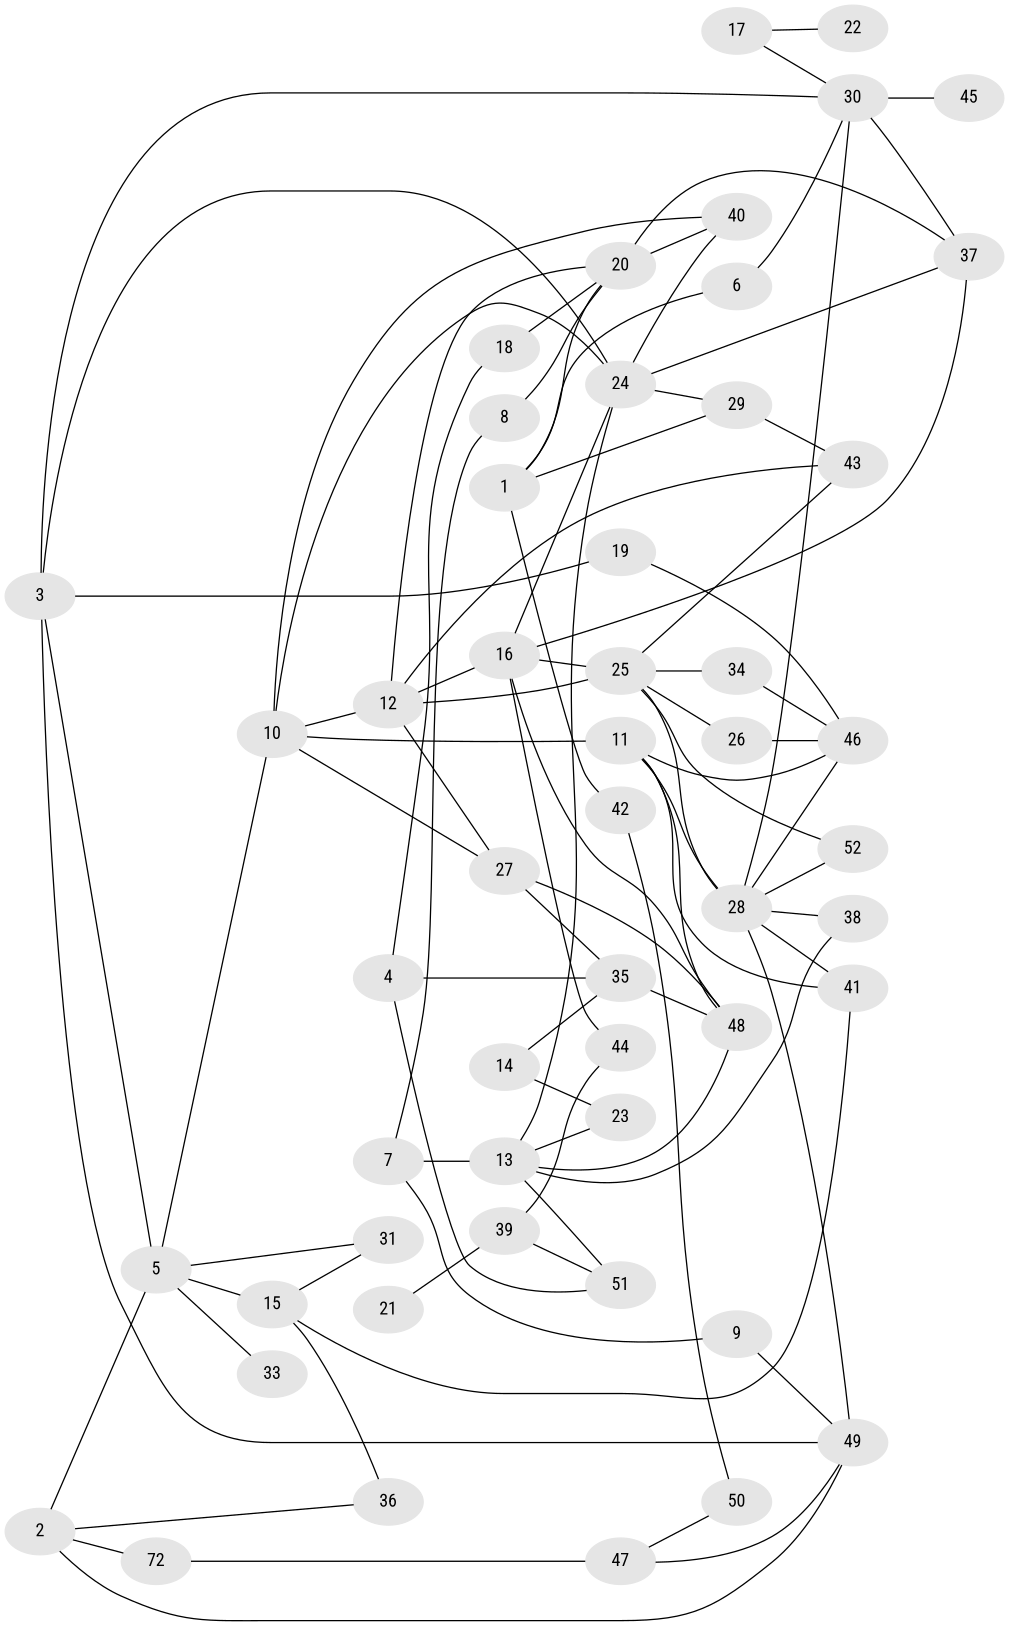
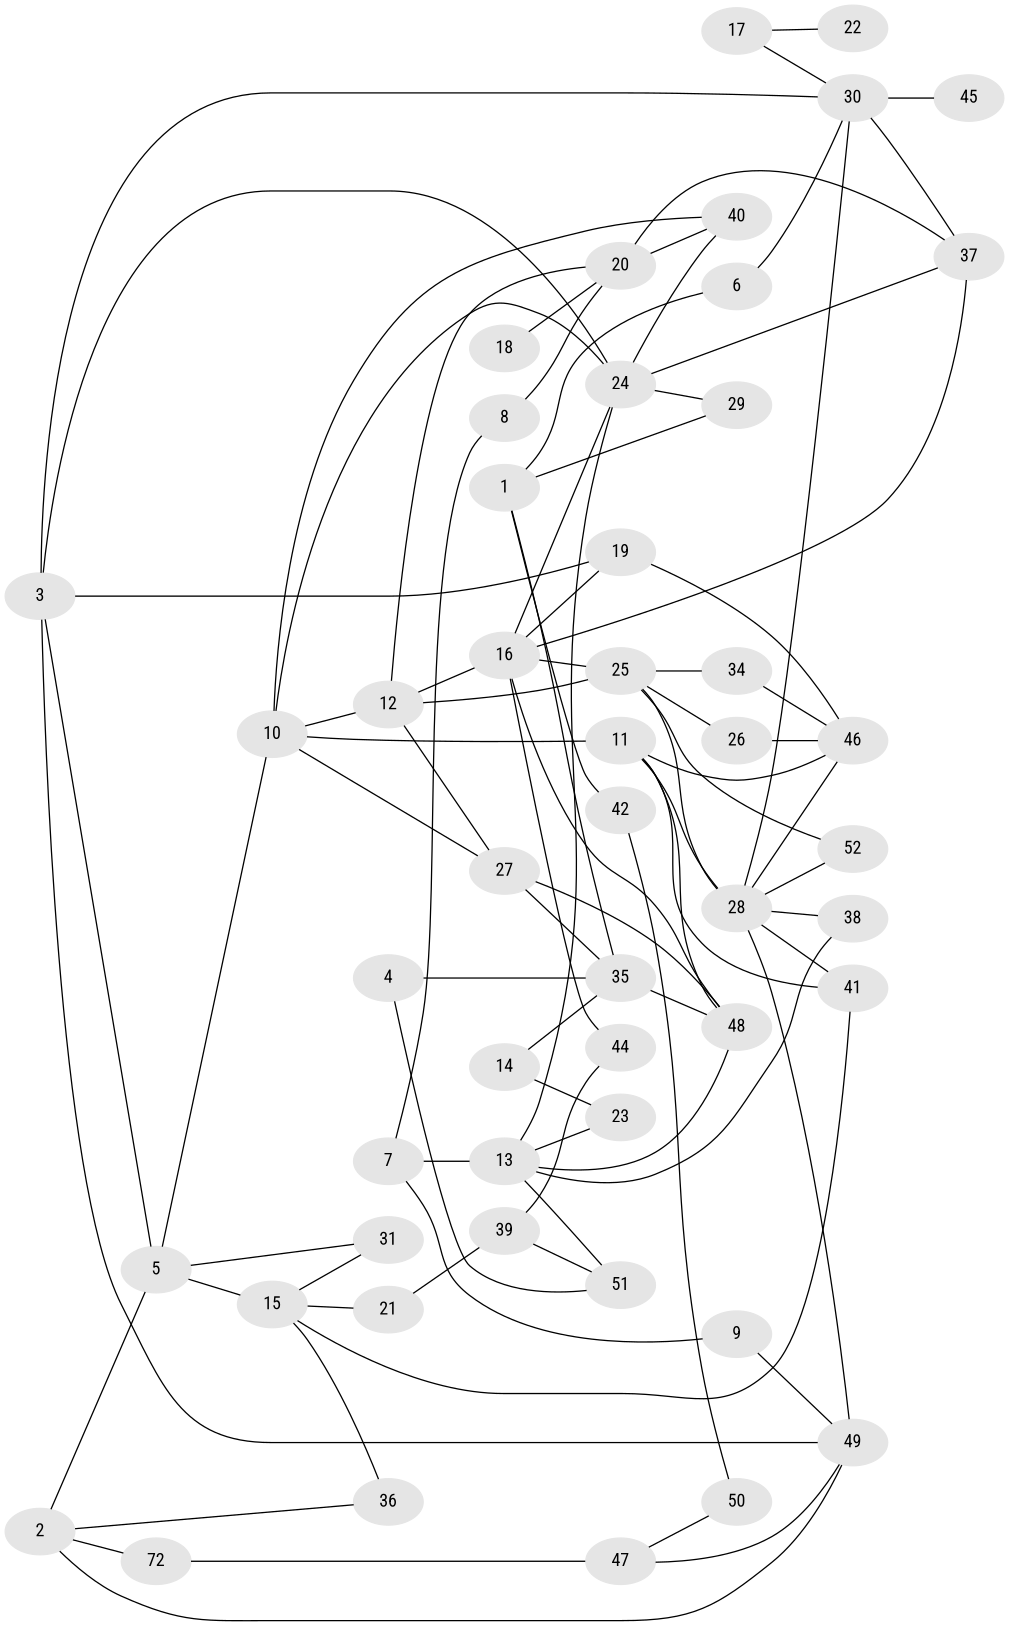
(567, 358) -> (563, 733)
(853, 464) -> none
none -> (562, 604)
(430, 626) -> none
none -> (331, 1307)
(272, 1374) -> none
